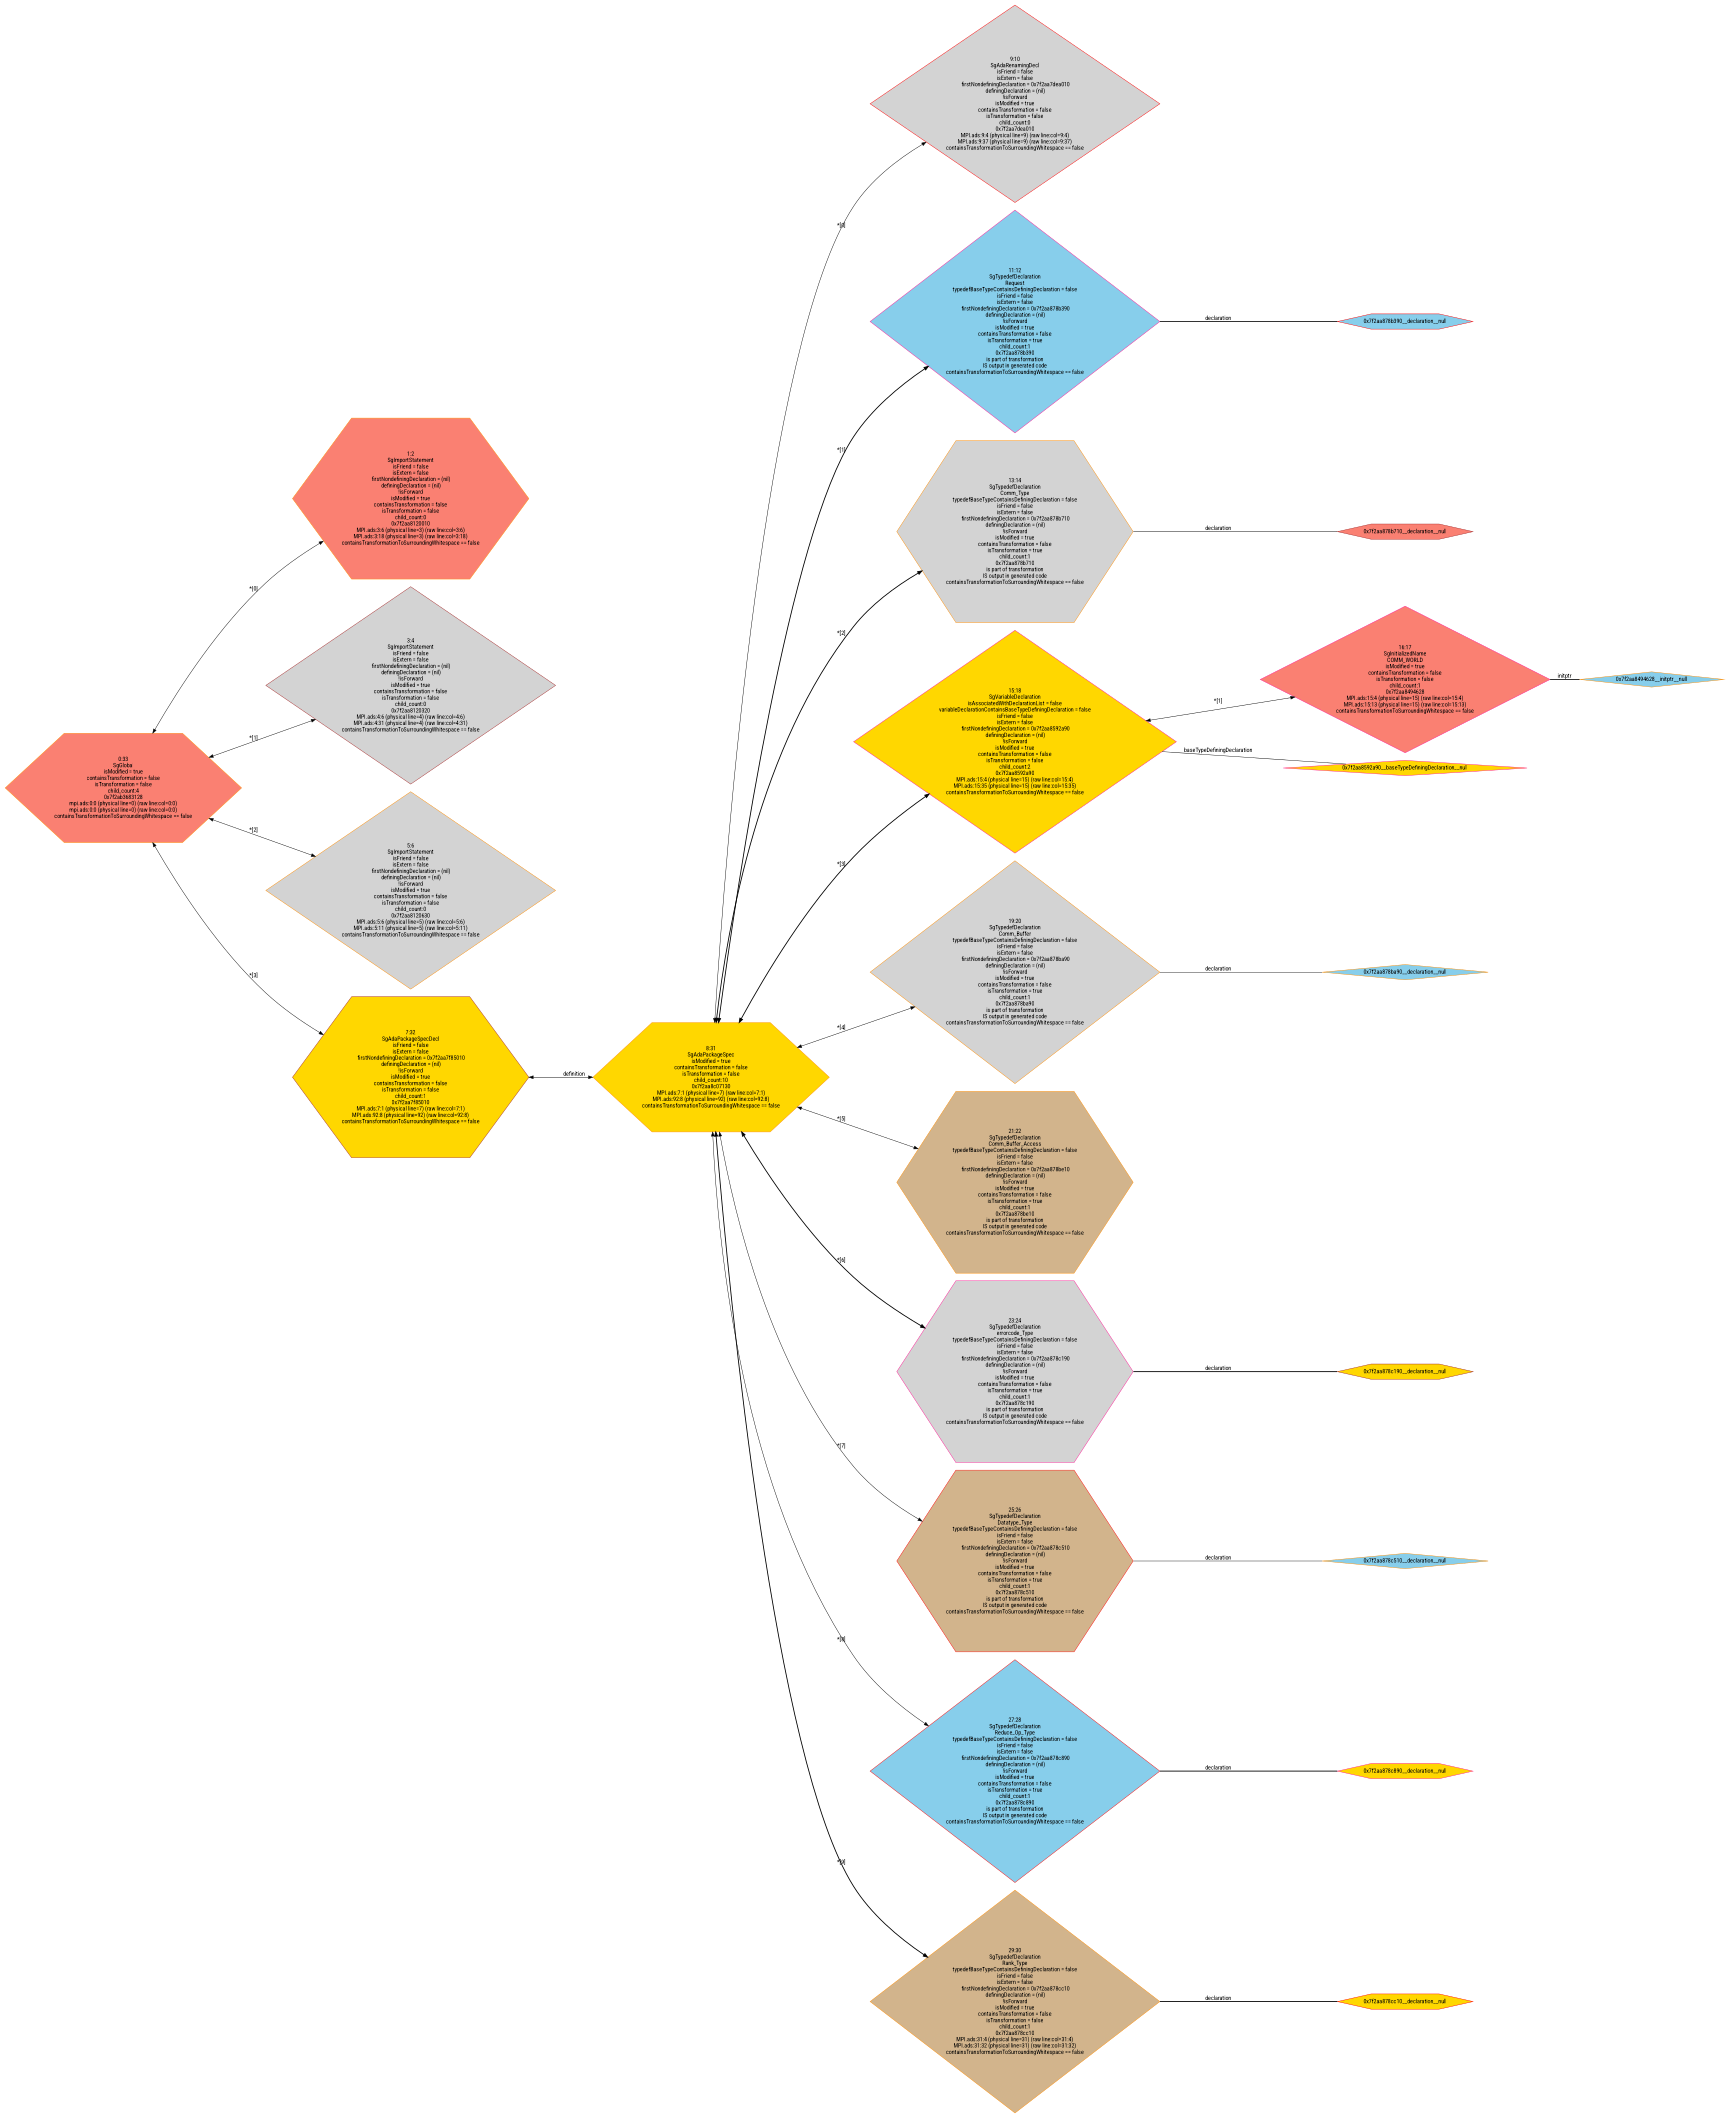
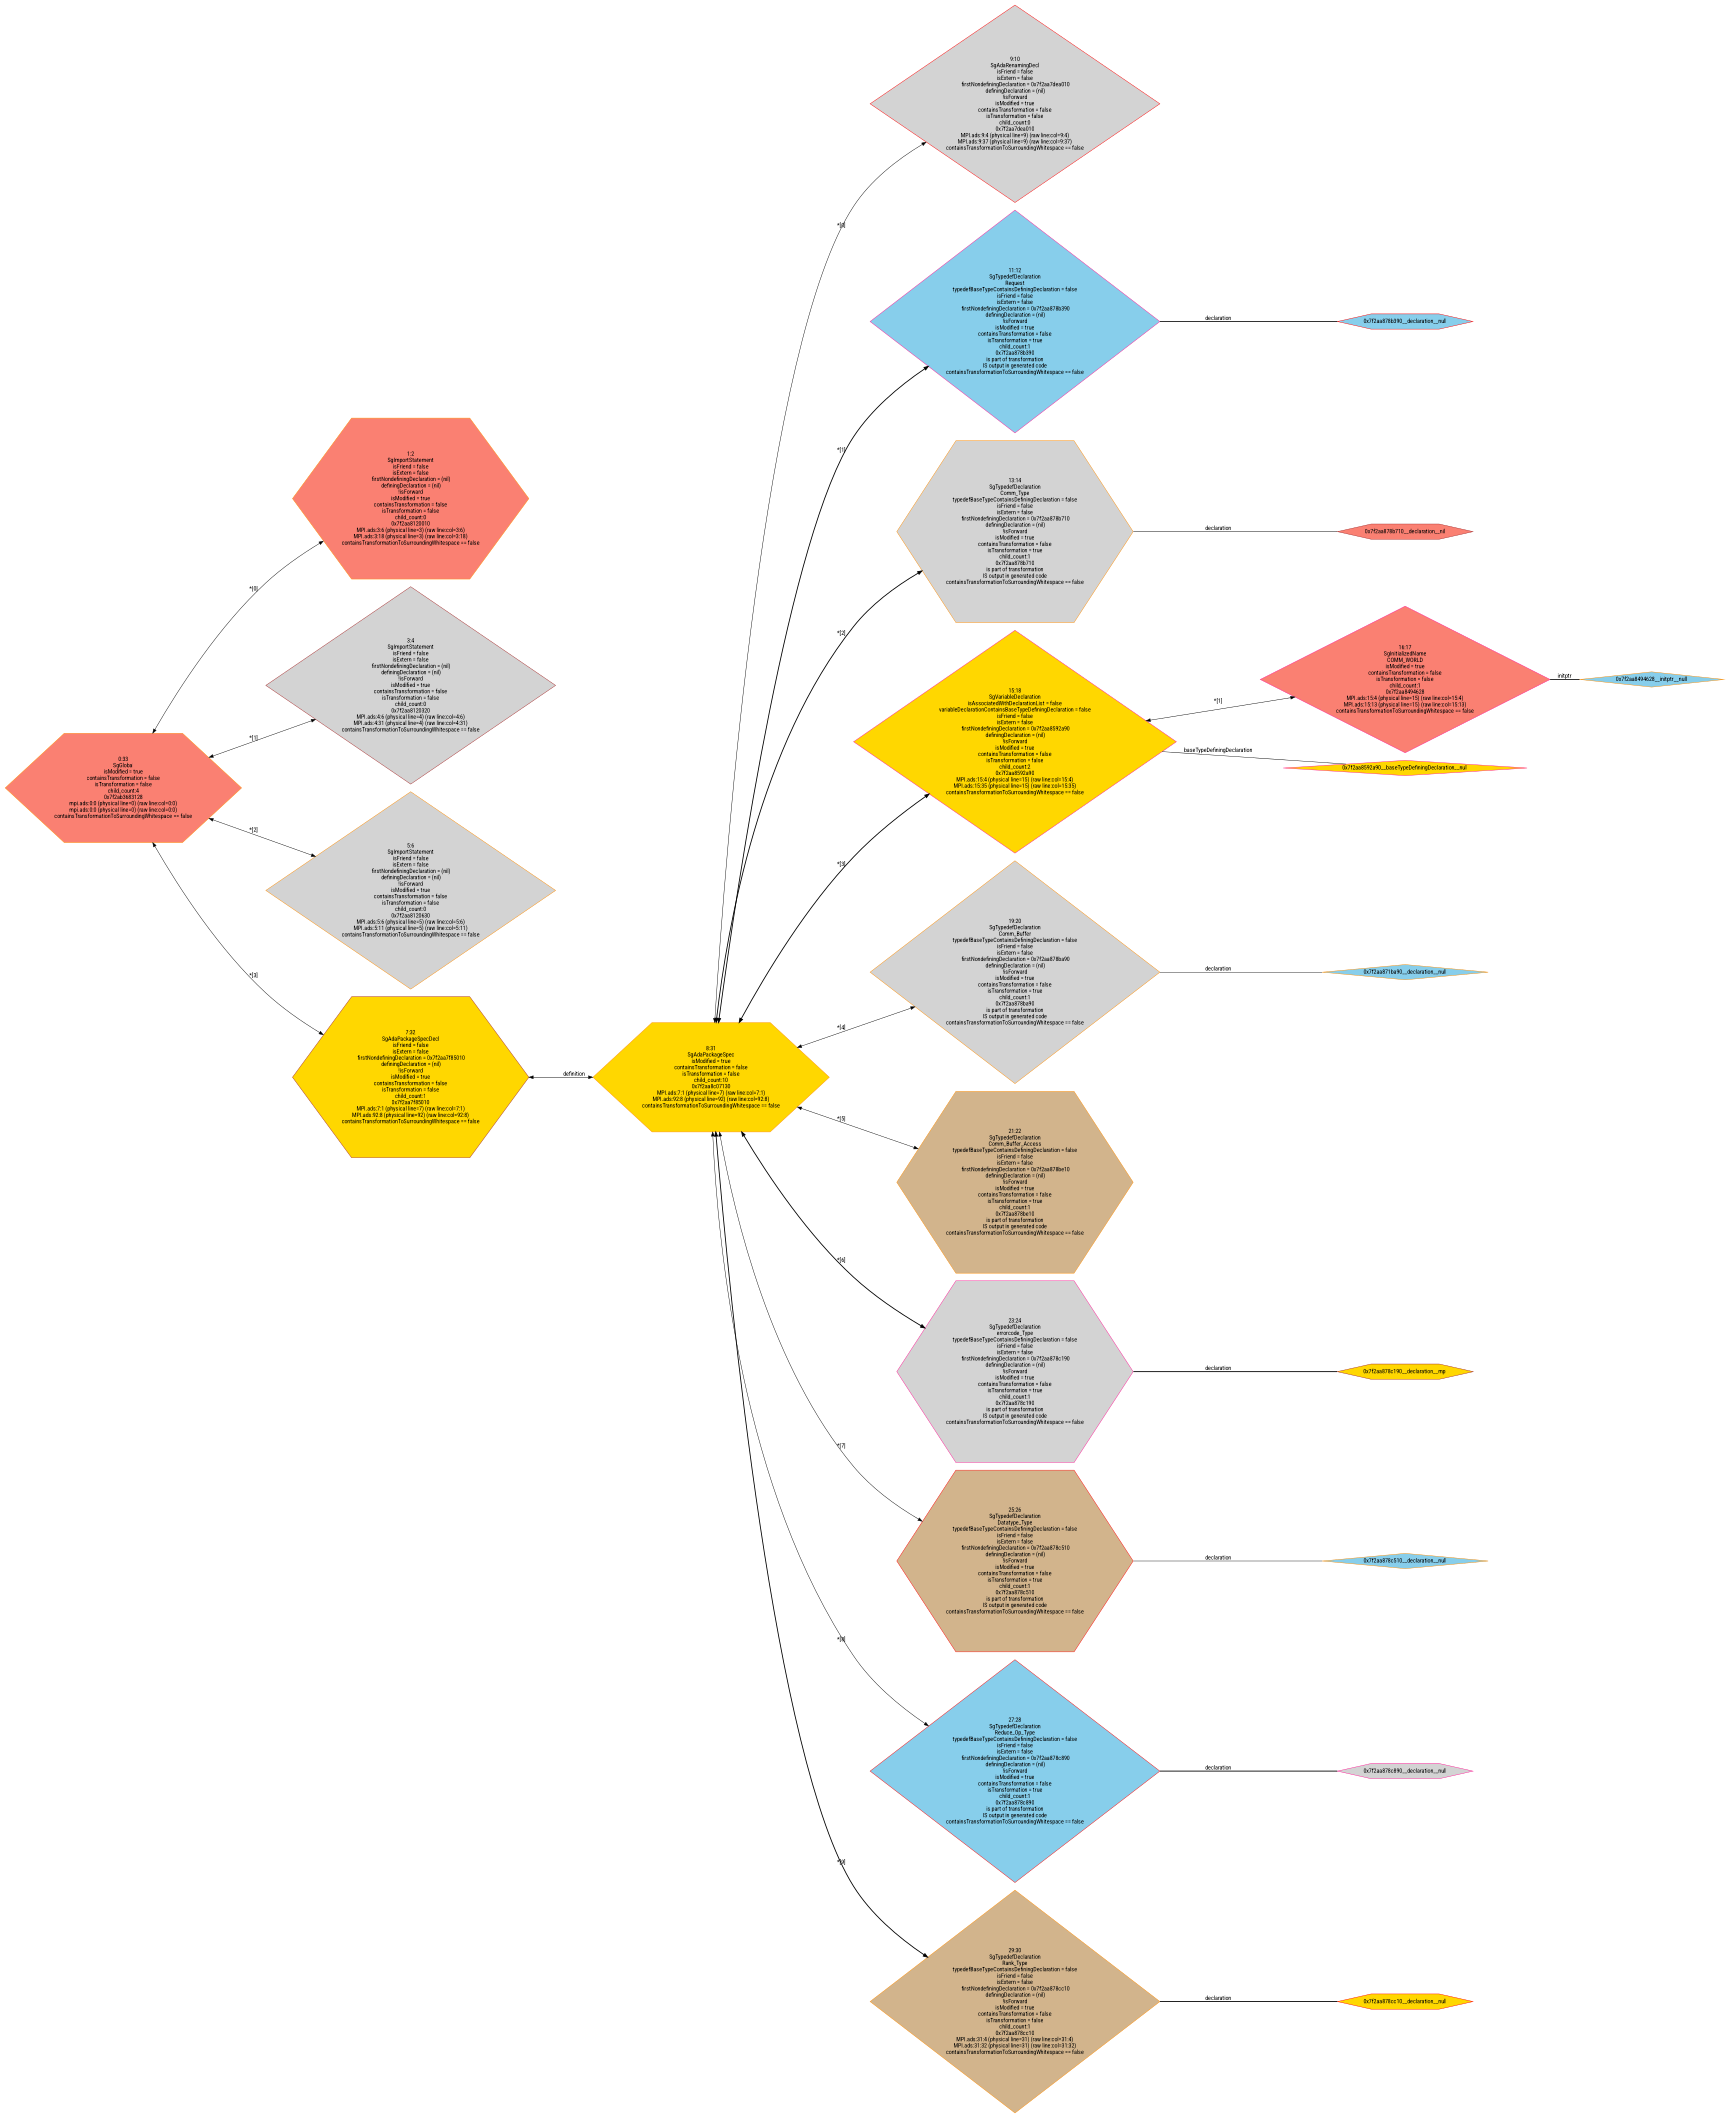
(1405, 532) -> (1405, 532)
(1405, 972) -> (1405, 972)
(1405, 1372) -> (1405, 1372)
(1405, 1771) -> (1405, 1771)
